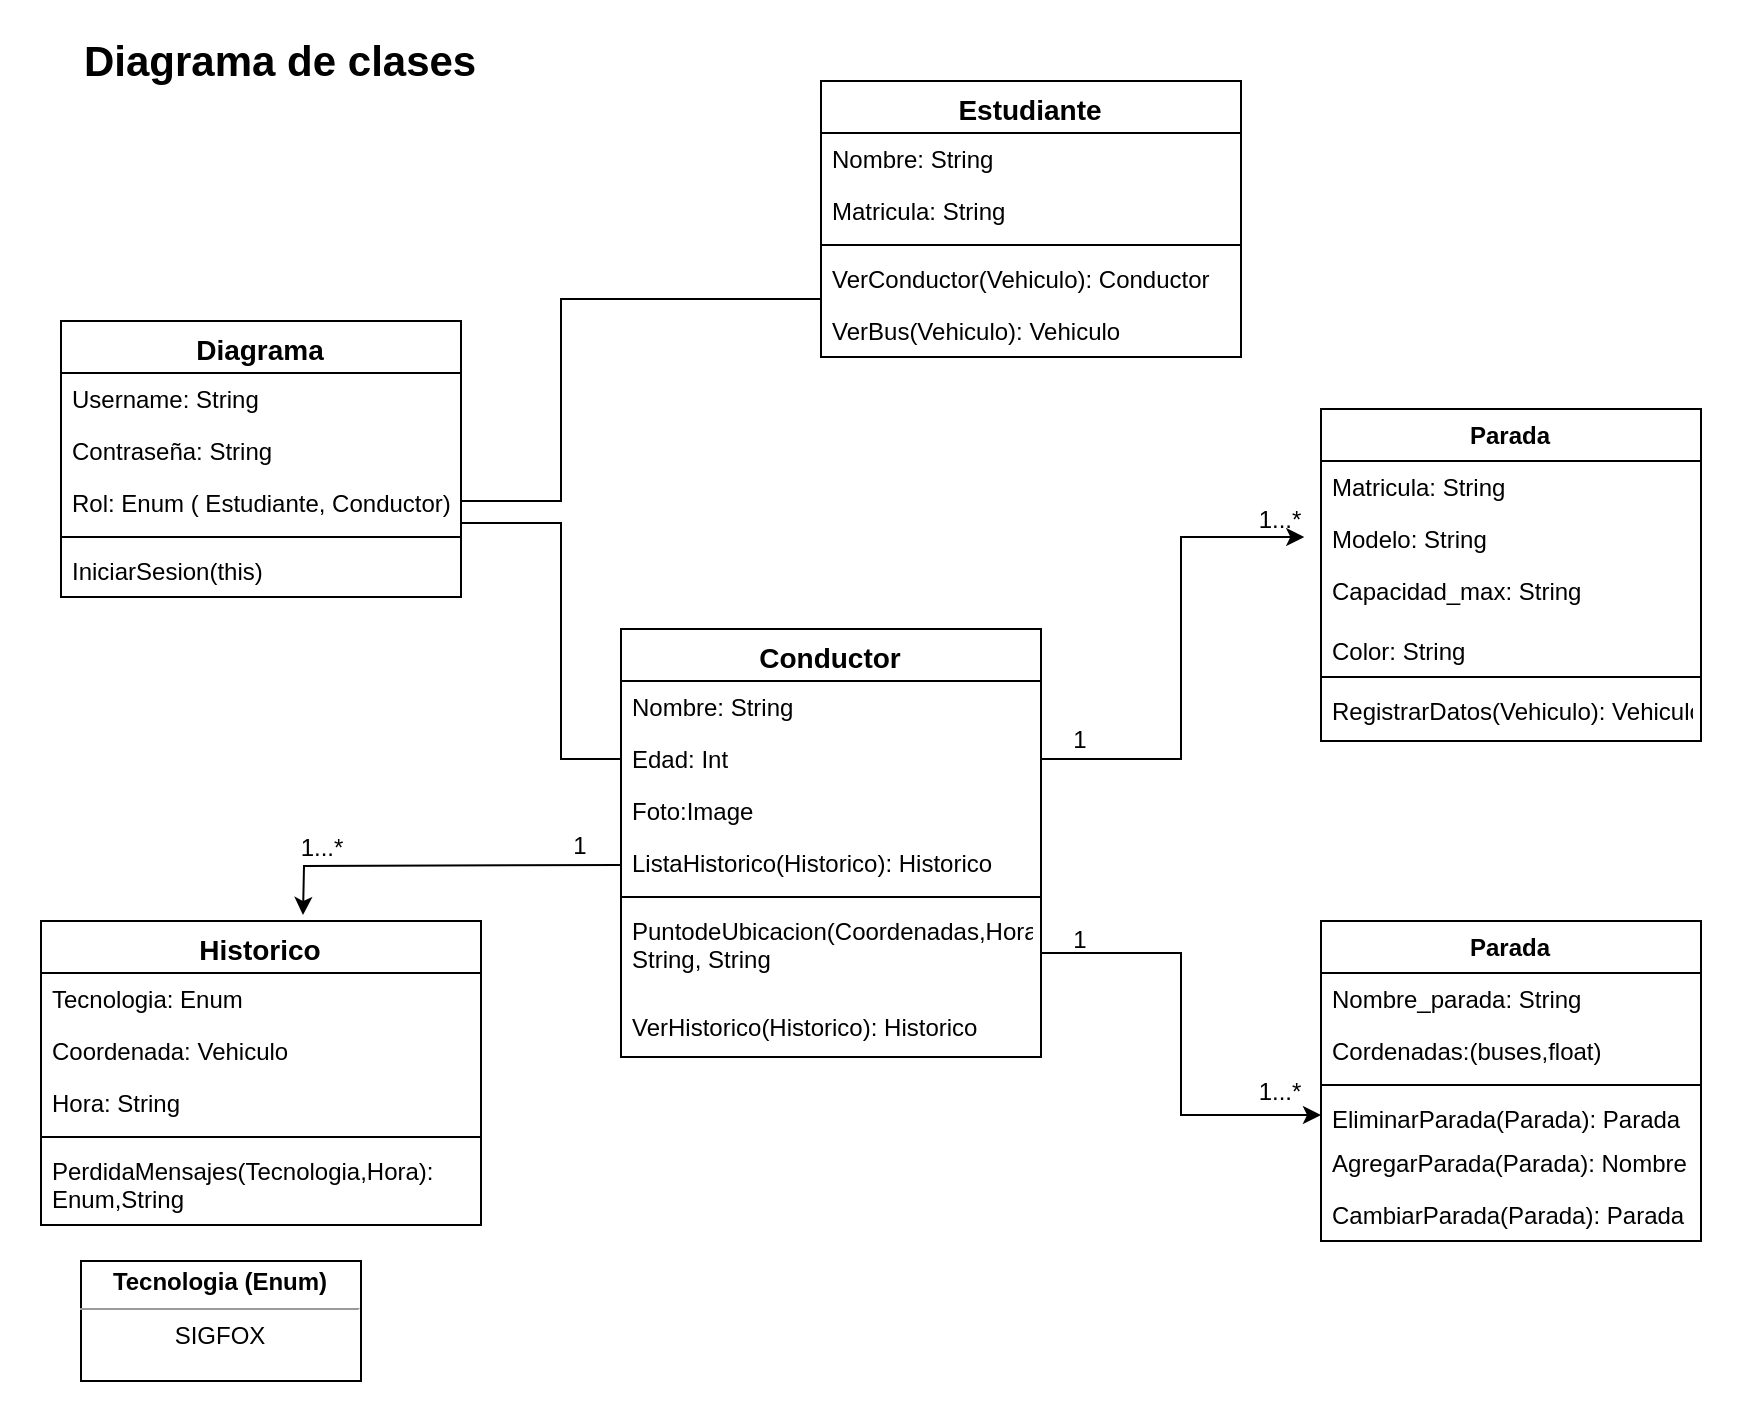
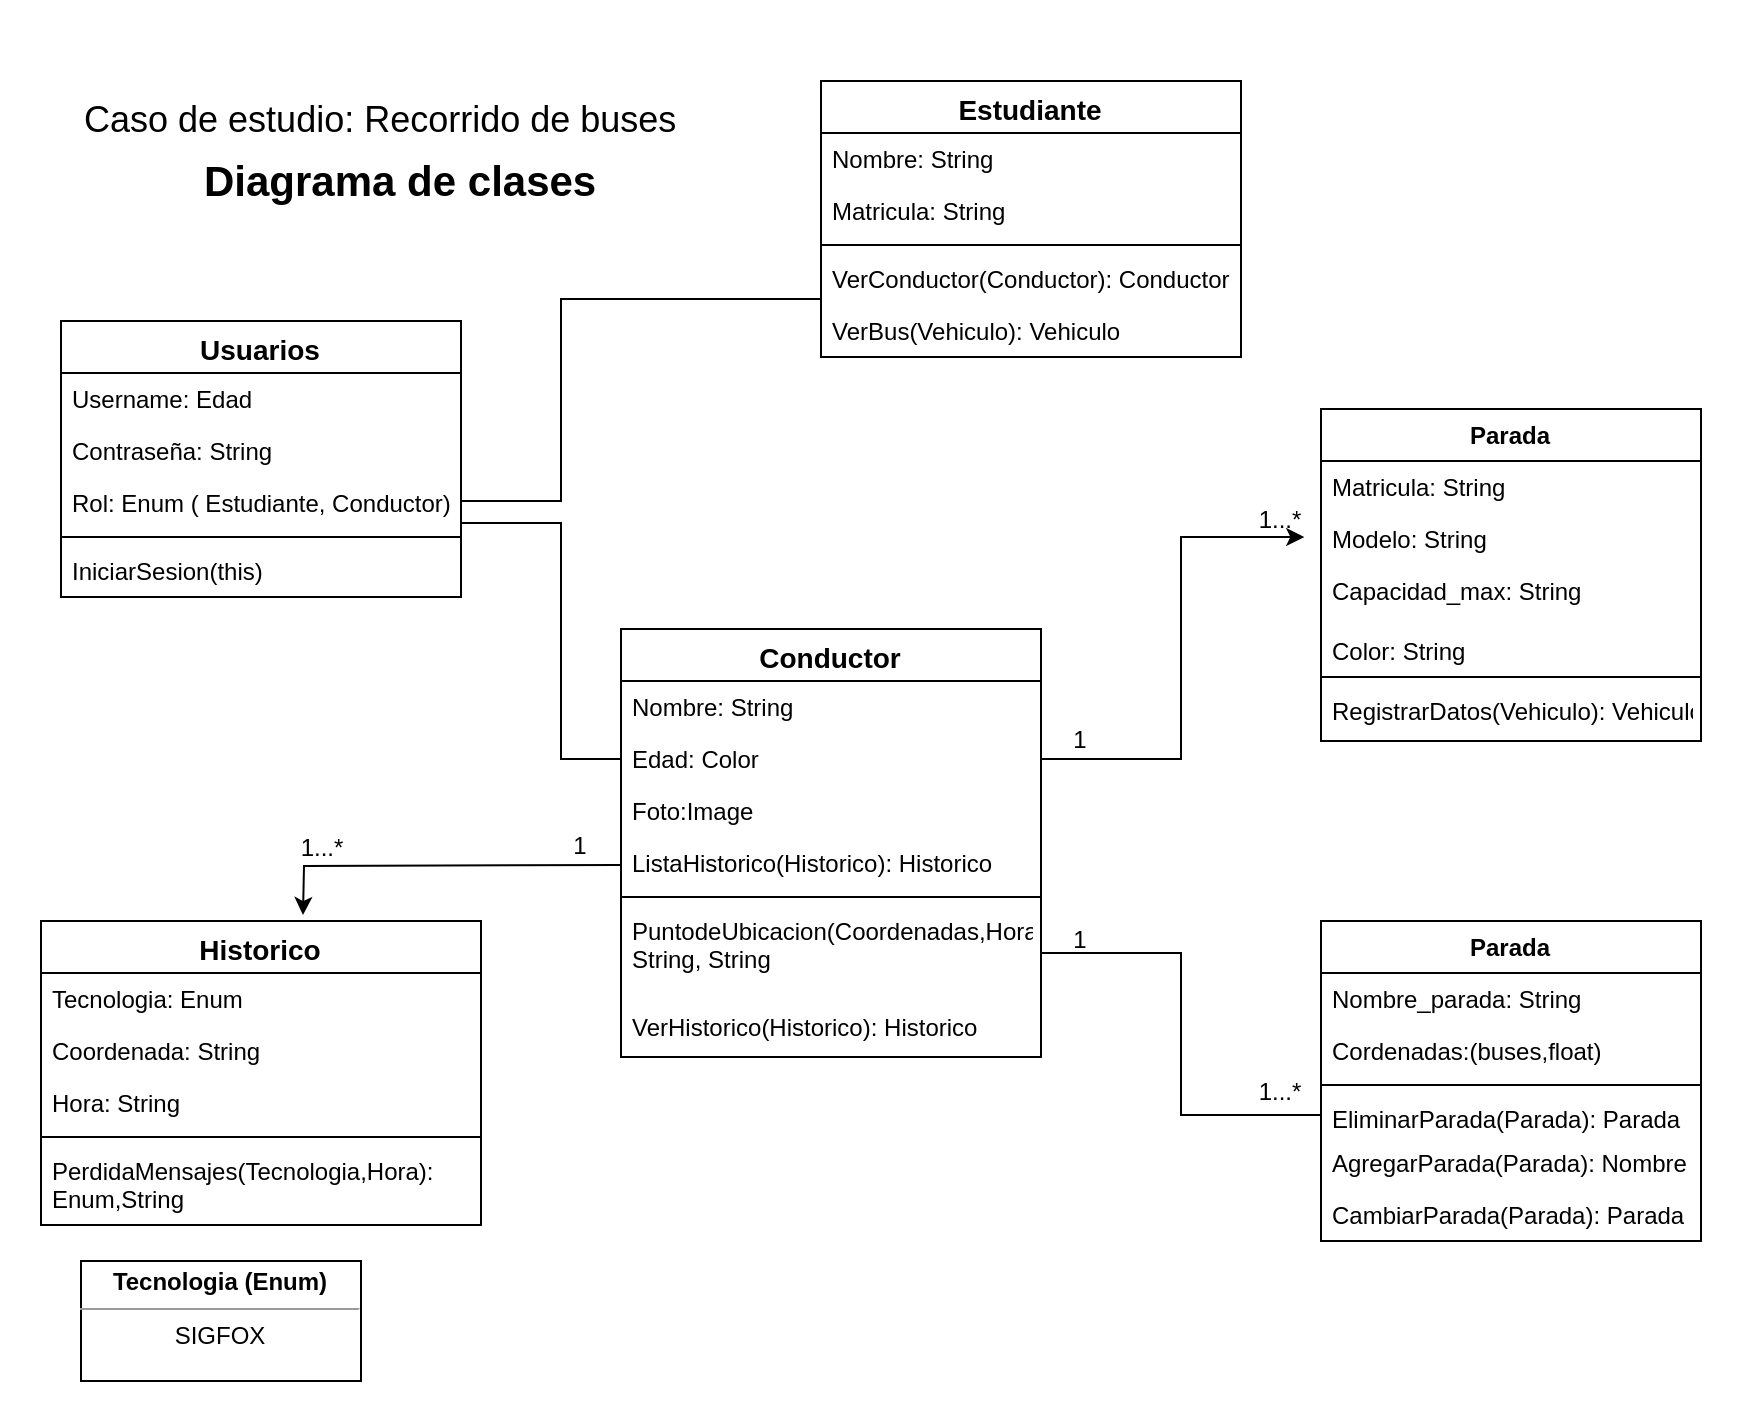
(351, 61) -> (471, 181)
none -> (401, 121)
(1041, 280) -> (1054, 280)
(260, 351) -> (260, 351)
(170, 400) -> (160, 400)
(686, 760) -> (697, 760)
(174, 1052) -> (164, 1052)
(1306, 1115) -> (1311, 1115)
